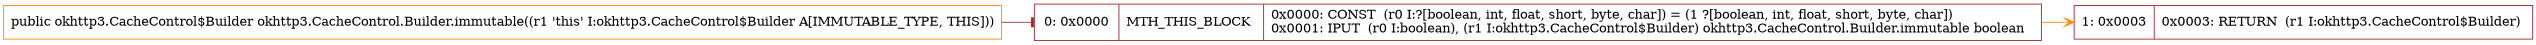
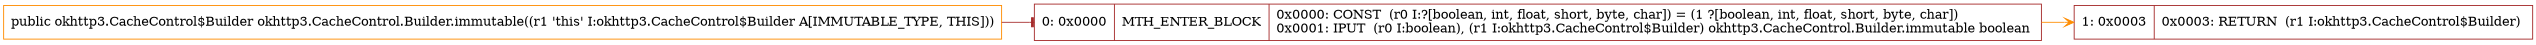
(1189, 22) -> (1192, 22)
